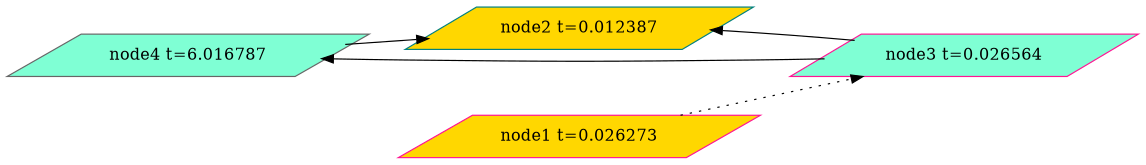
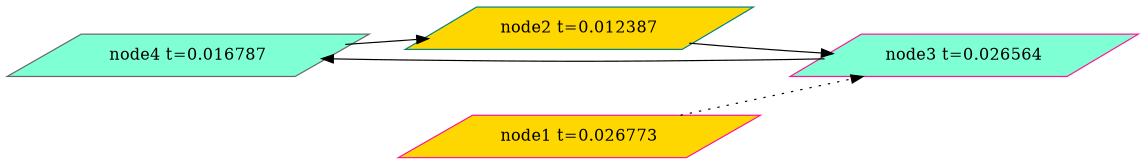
(789, 35) -> (755, 48)
(188, 55) -> (188, 55)
(579, 136) -> (579, 136)
